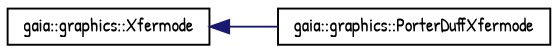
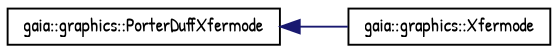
(253, 27) -> (324, 27)
